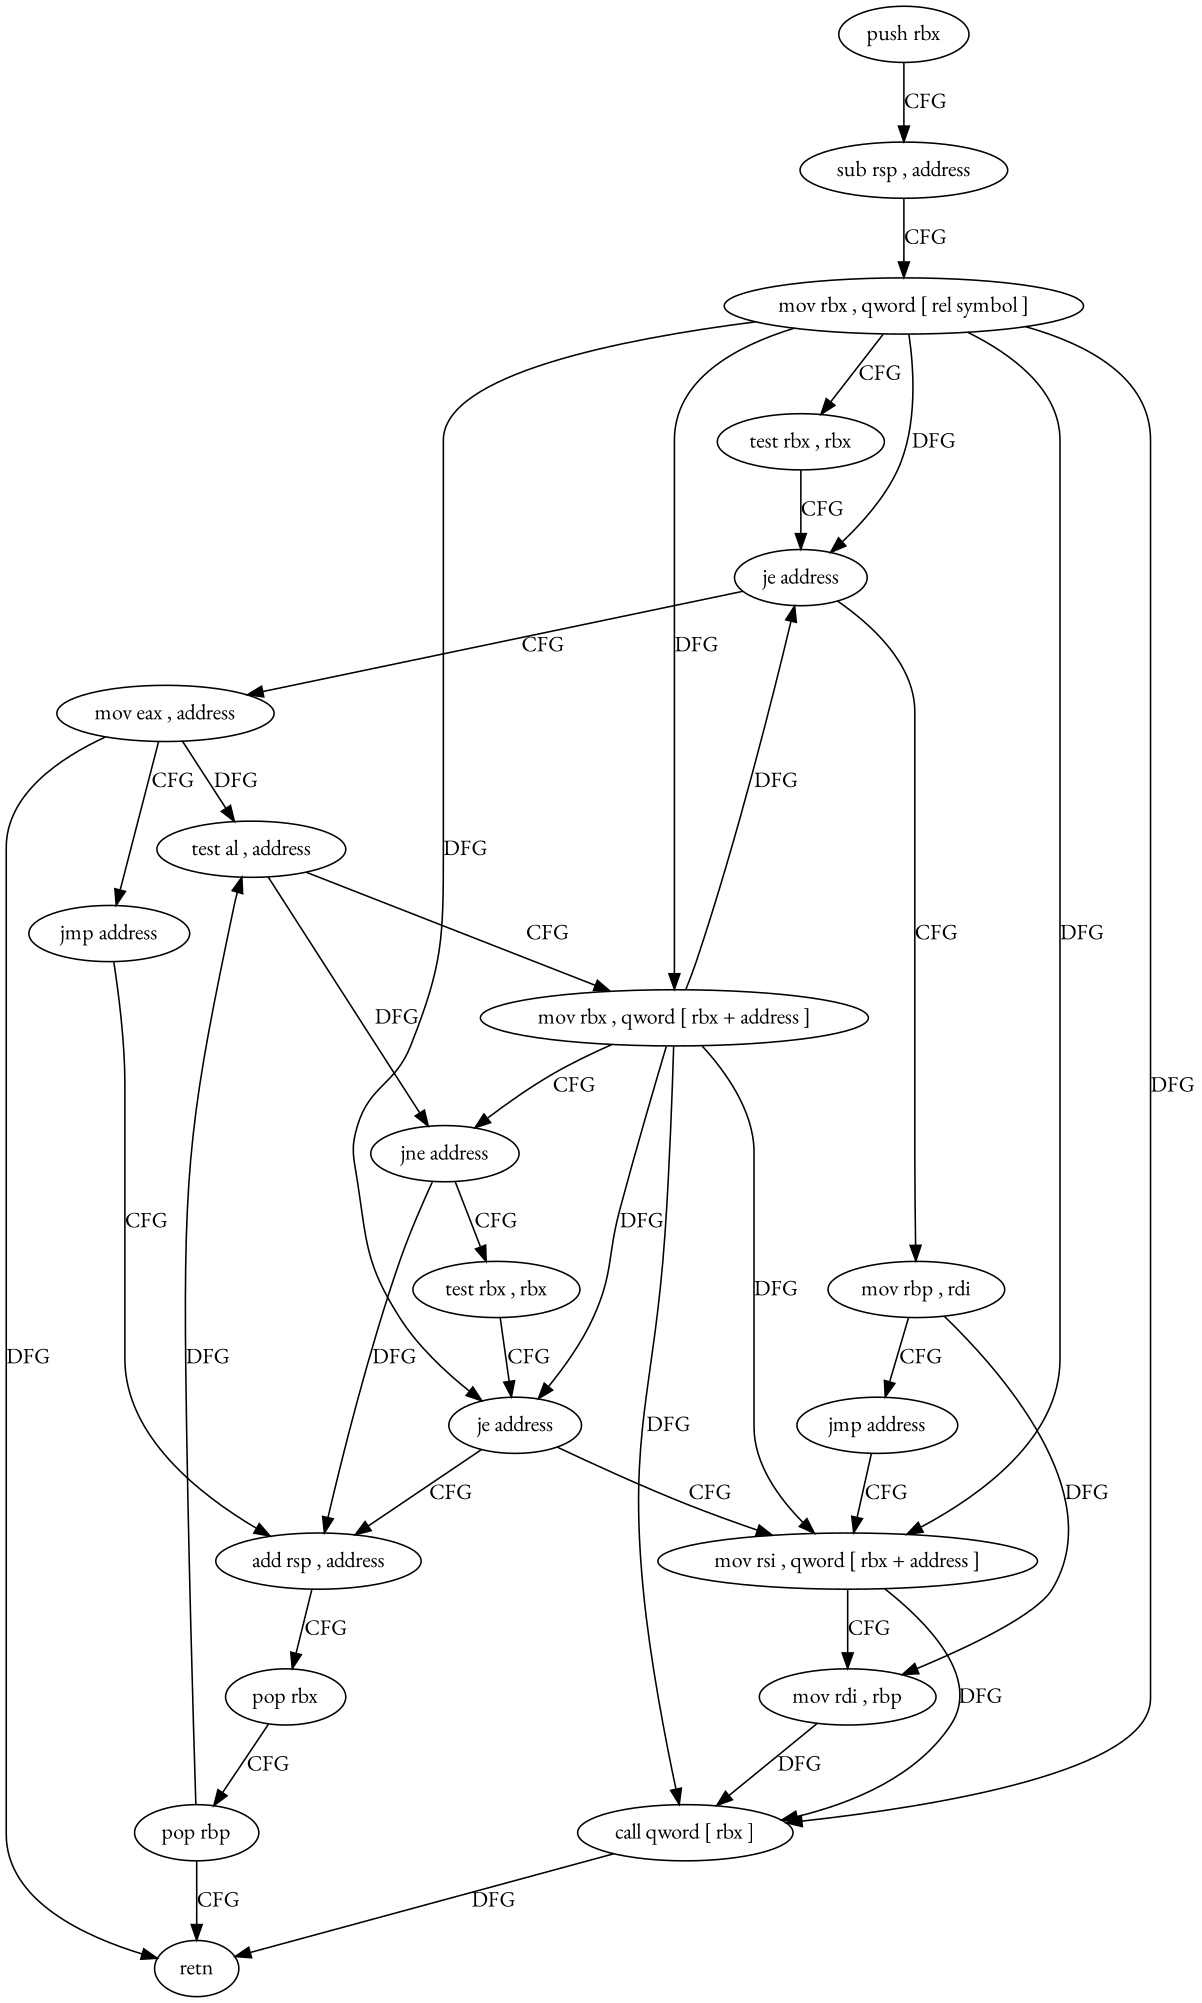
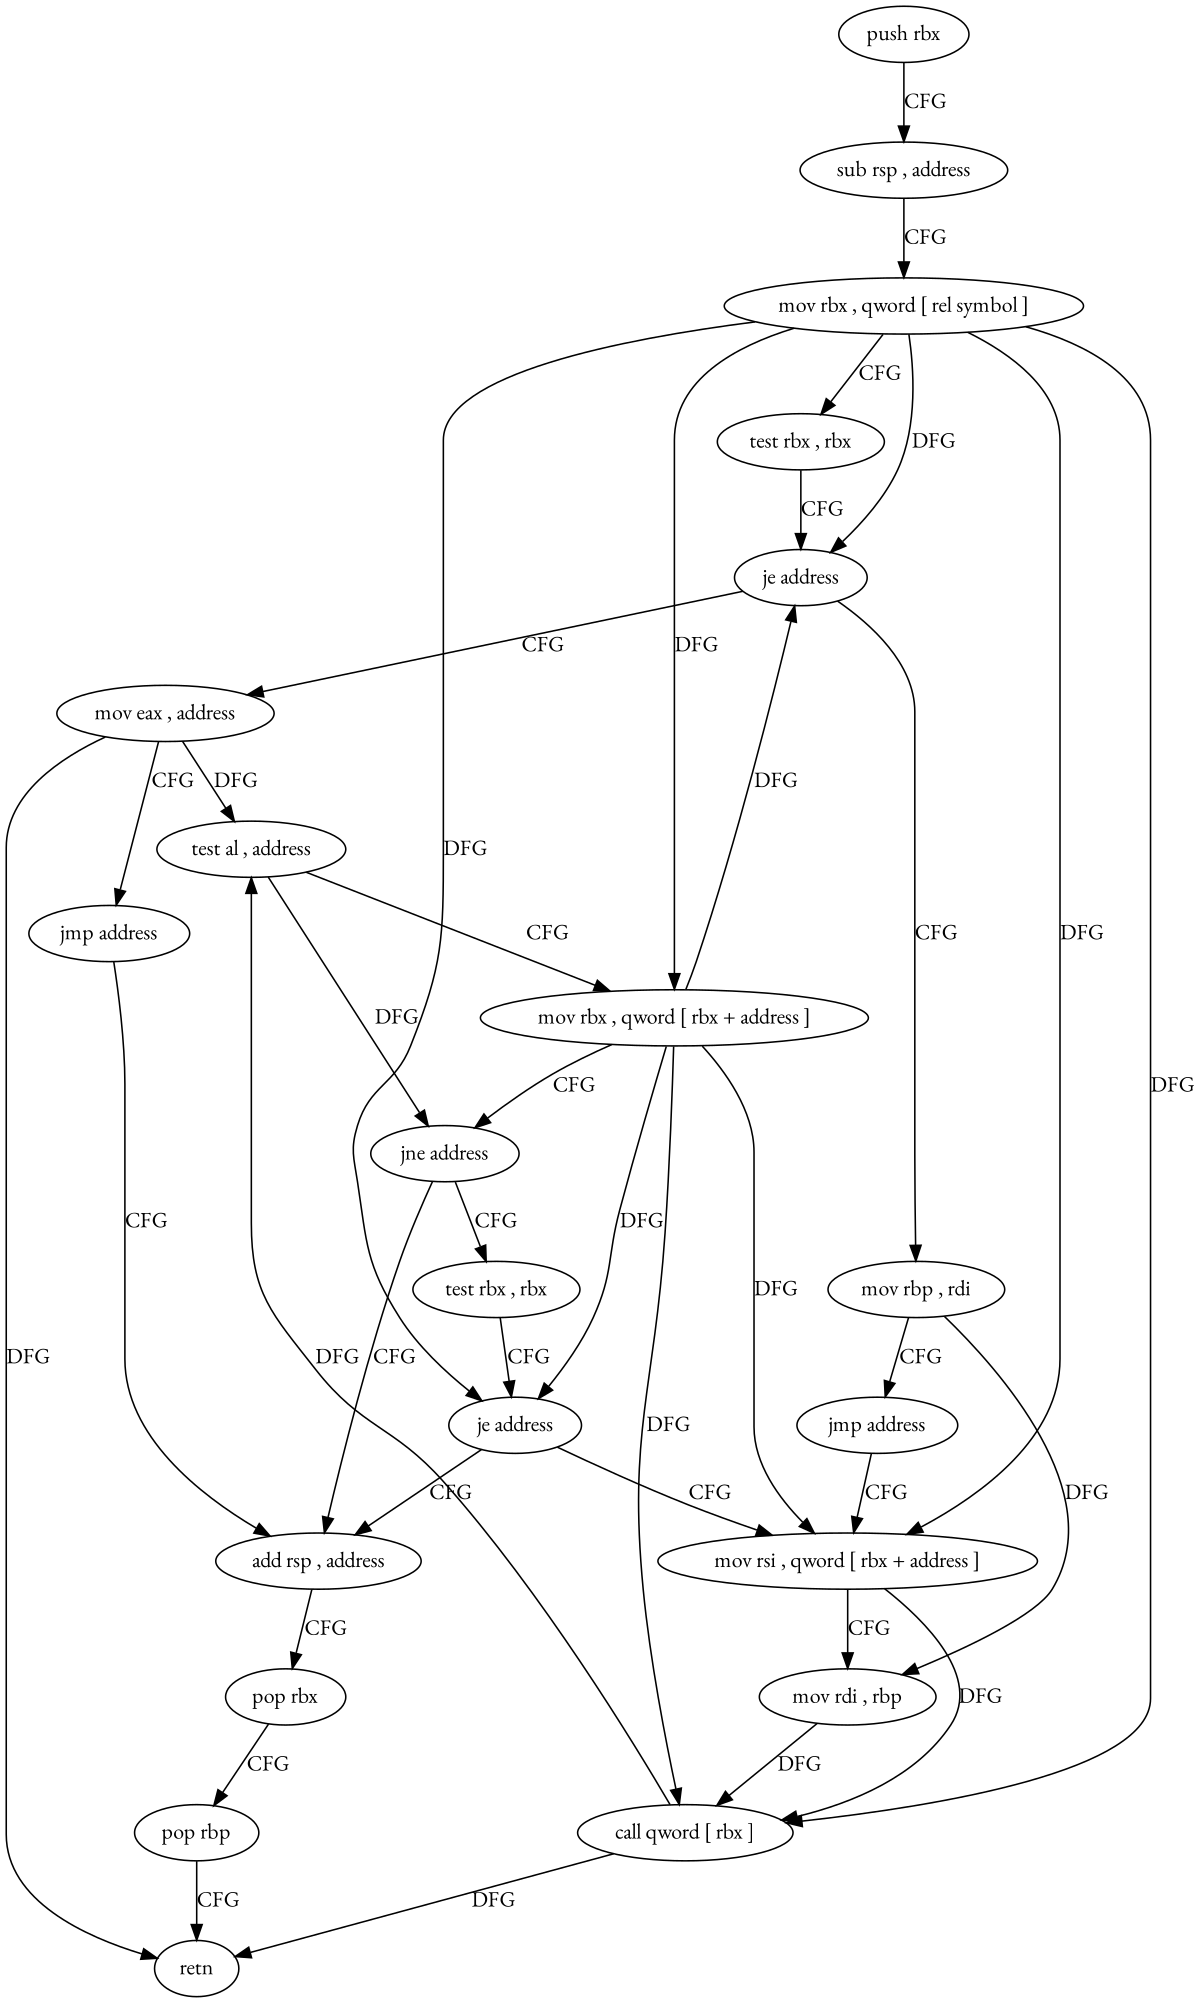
(186, 1346) -> (340, 1396)
(395, 1357) -> (395, 1357)
